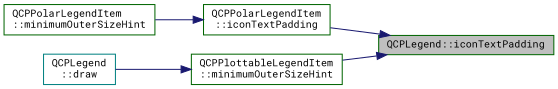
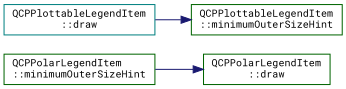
(267, 20) -> (267, 69)
(466, 45) -> none
(79, 69) -> (79, 20)
